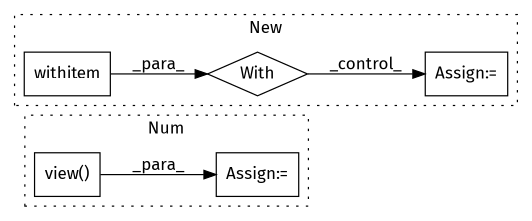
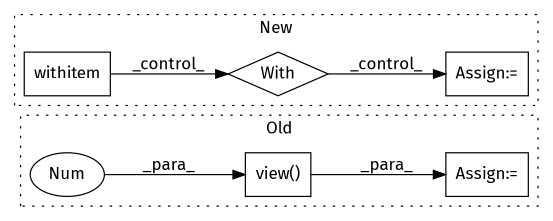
(159, 65) -> (169, 65)
(167, 129) -> (279, 129)
none -> (67, 175)
